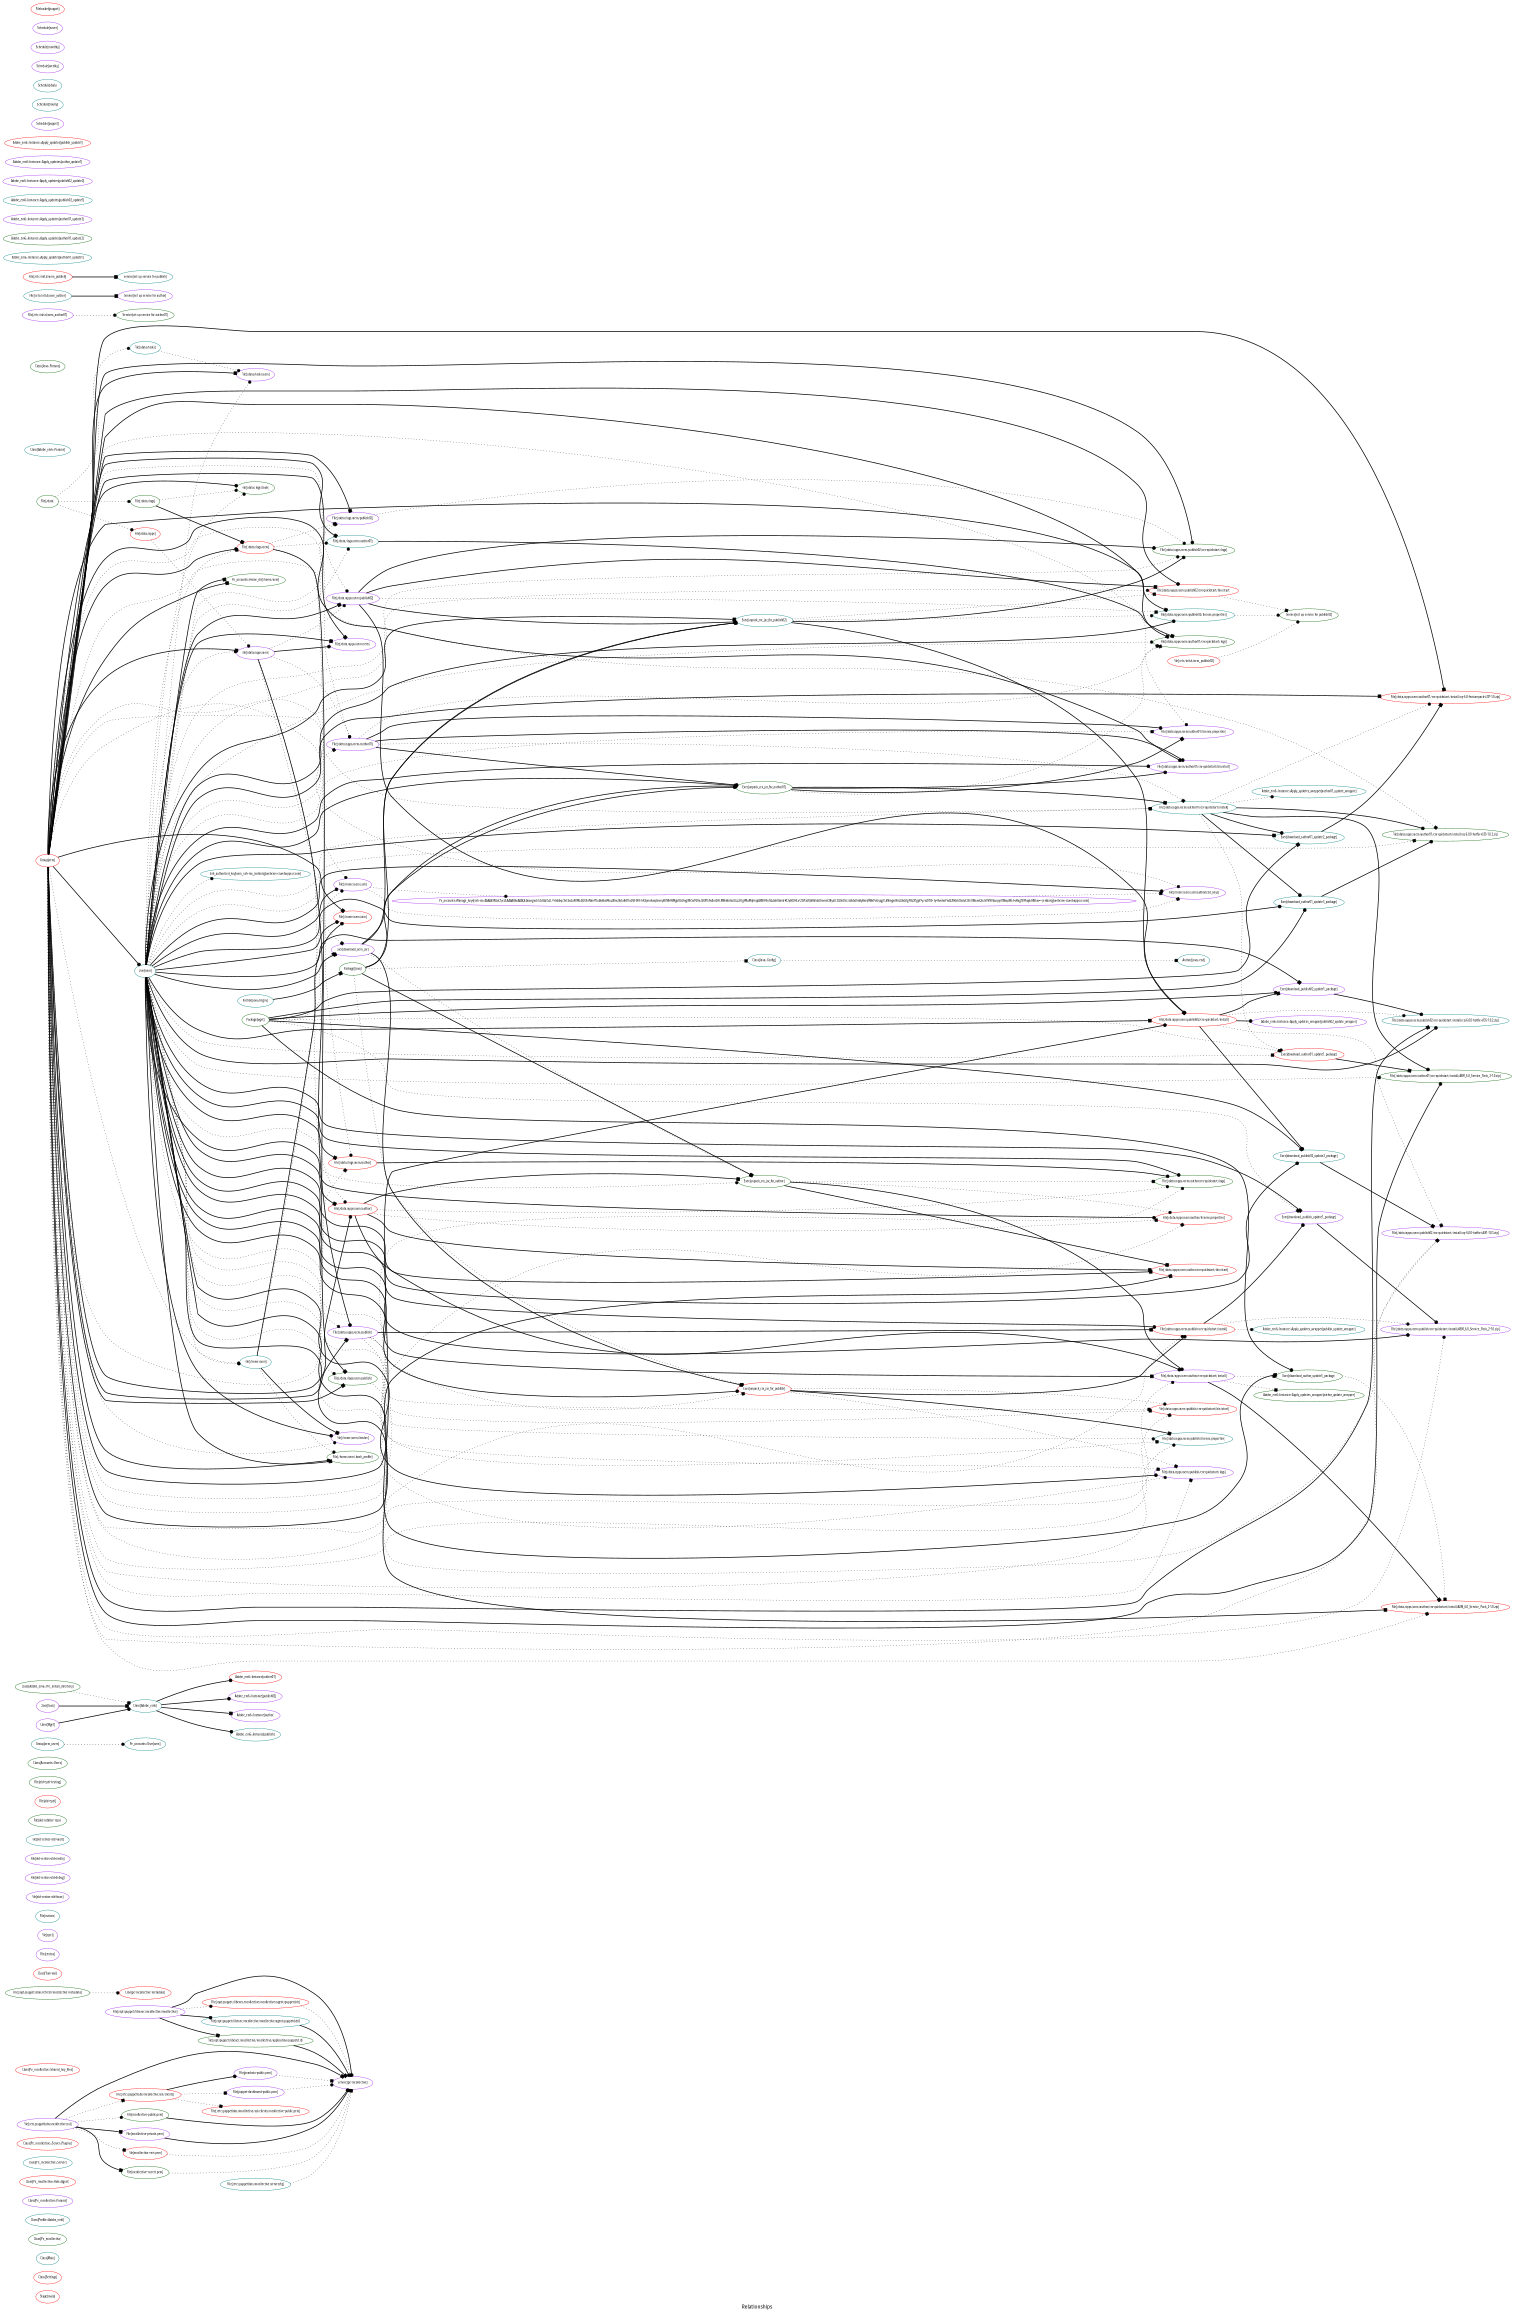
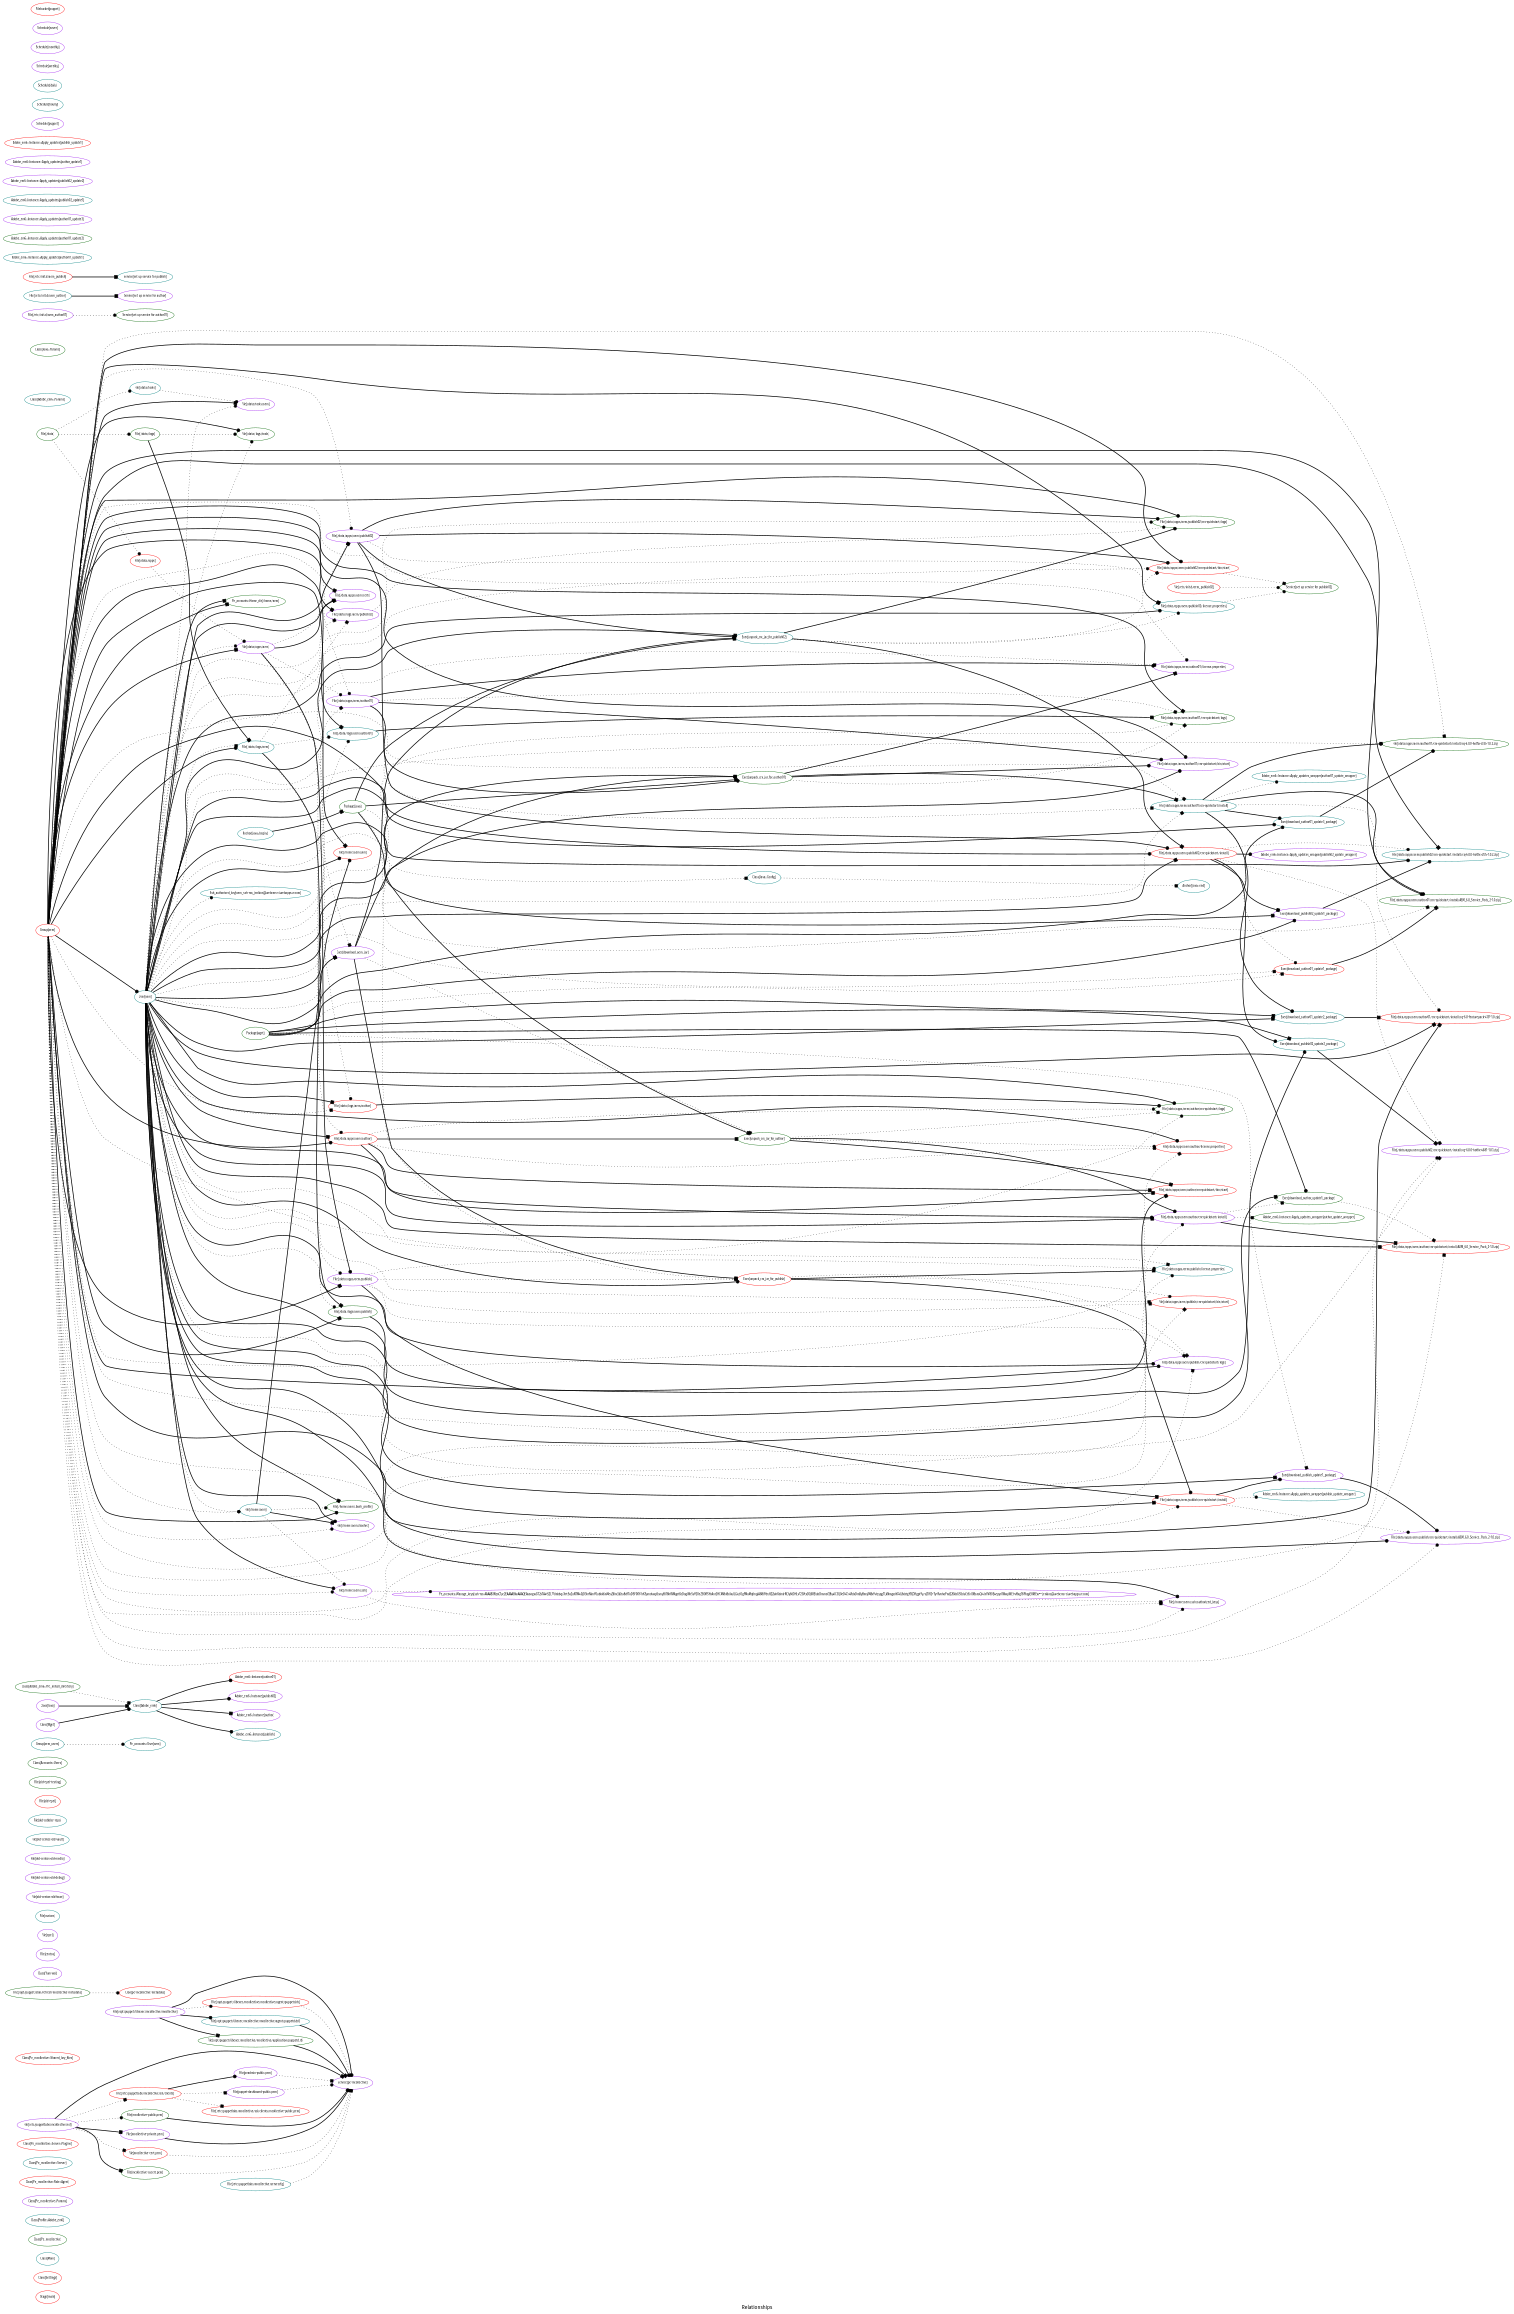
(256, 548) -> (256, 747)
(759, 561) -> (773, 536)
(370, 1182) -> none
(501, 1310) -> (446, 1506)
(679, 1527) -> (744, 1388)
(48, 1821) -> (48, 1821)
(48, 1974) -> (48, 1974)
